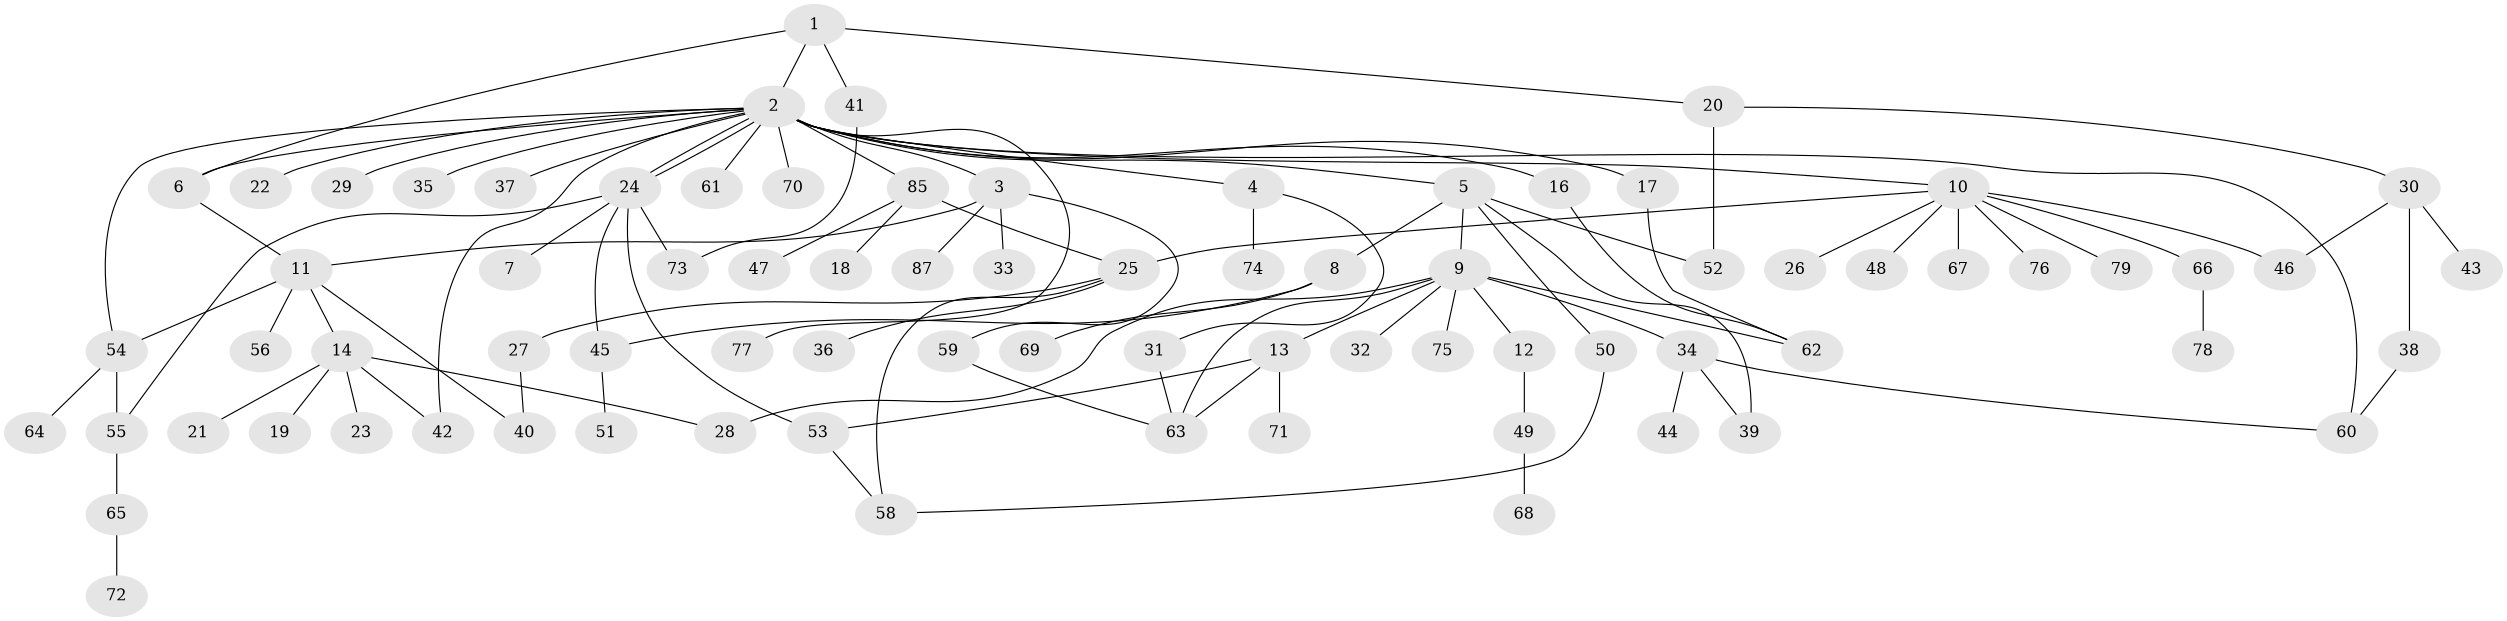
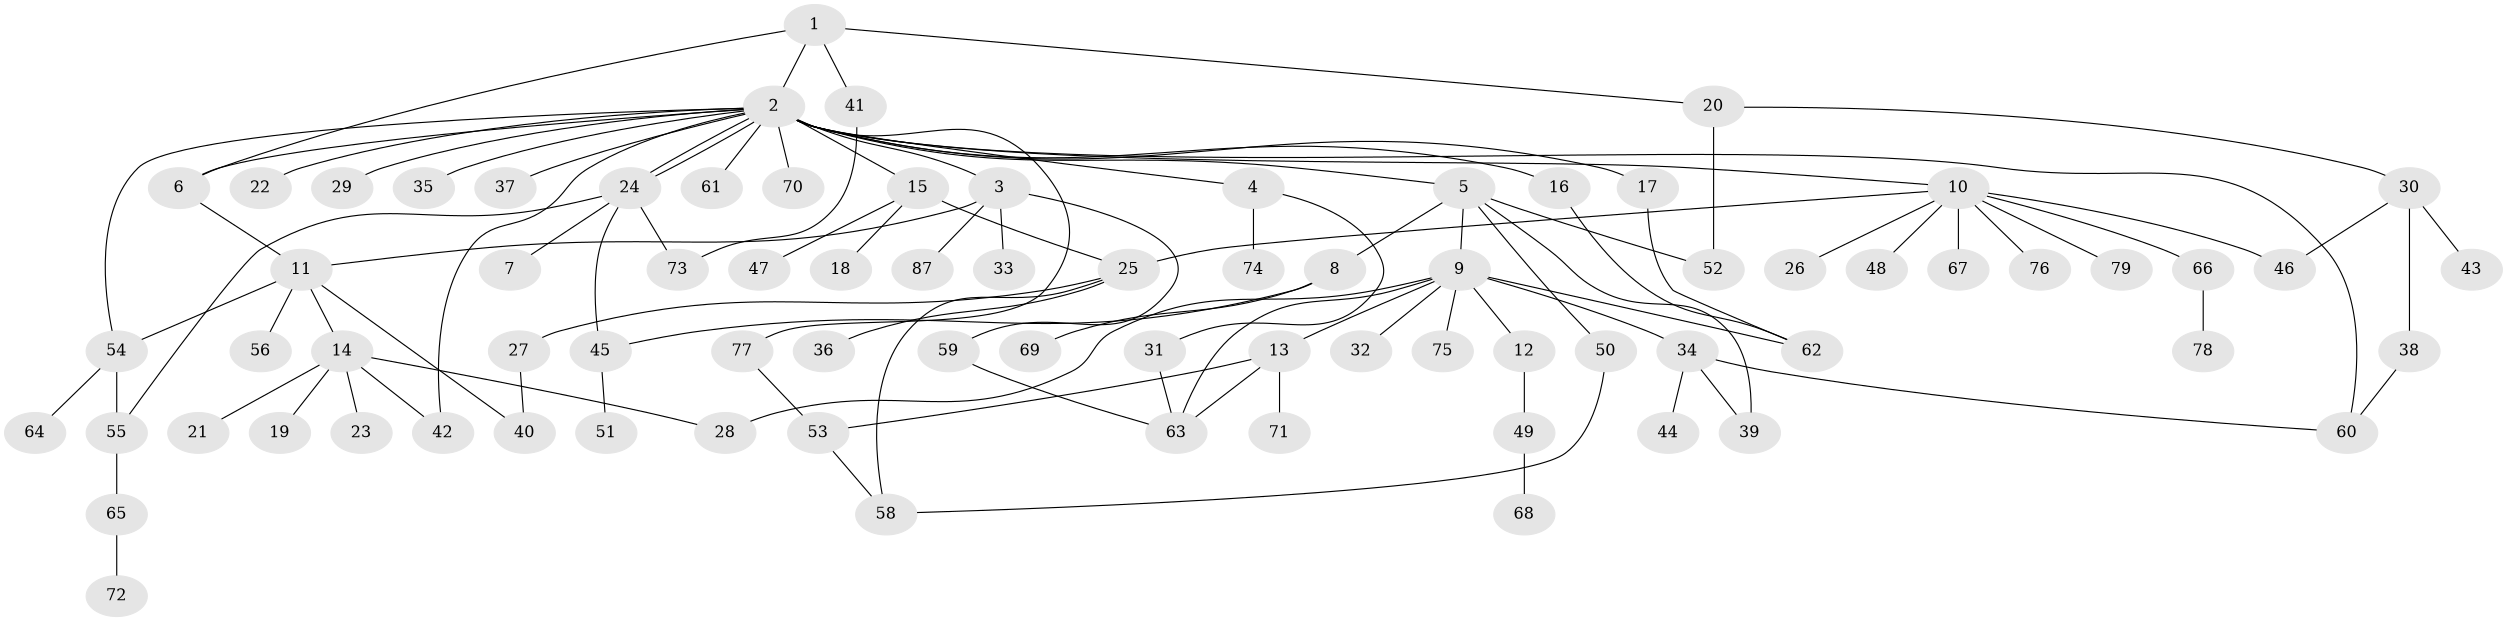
(918, 188) -> (918, 188)
(669, 344) -> (780, 392)
